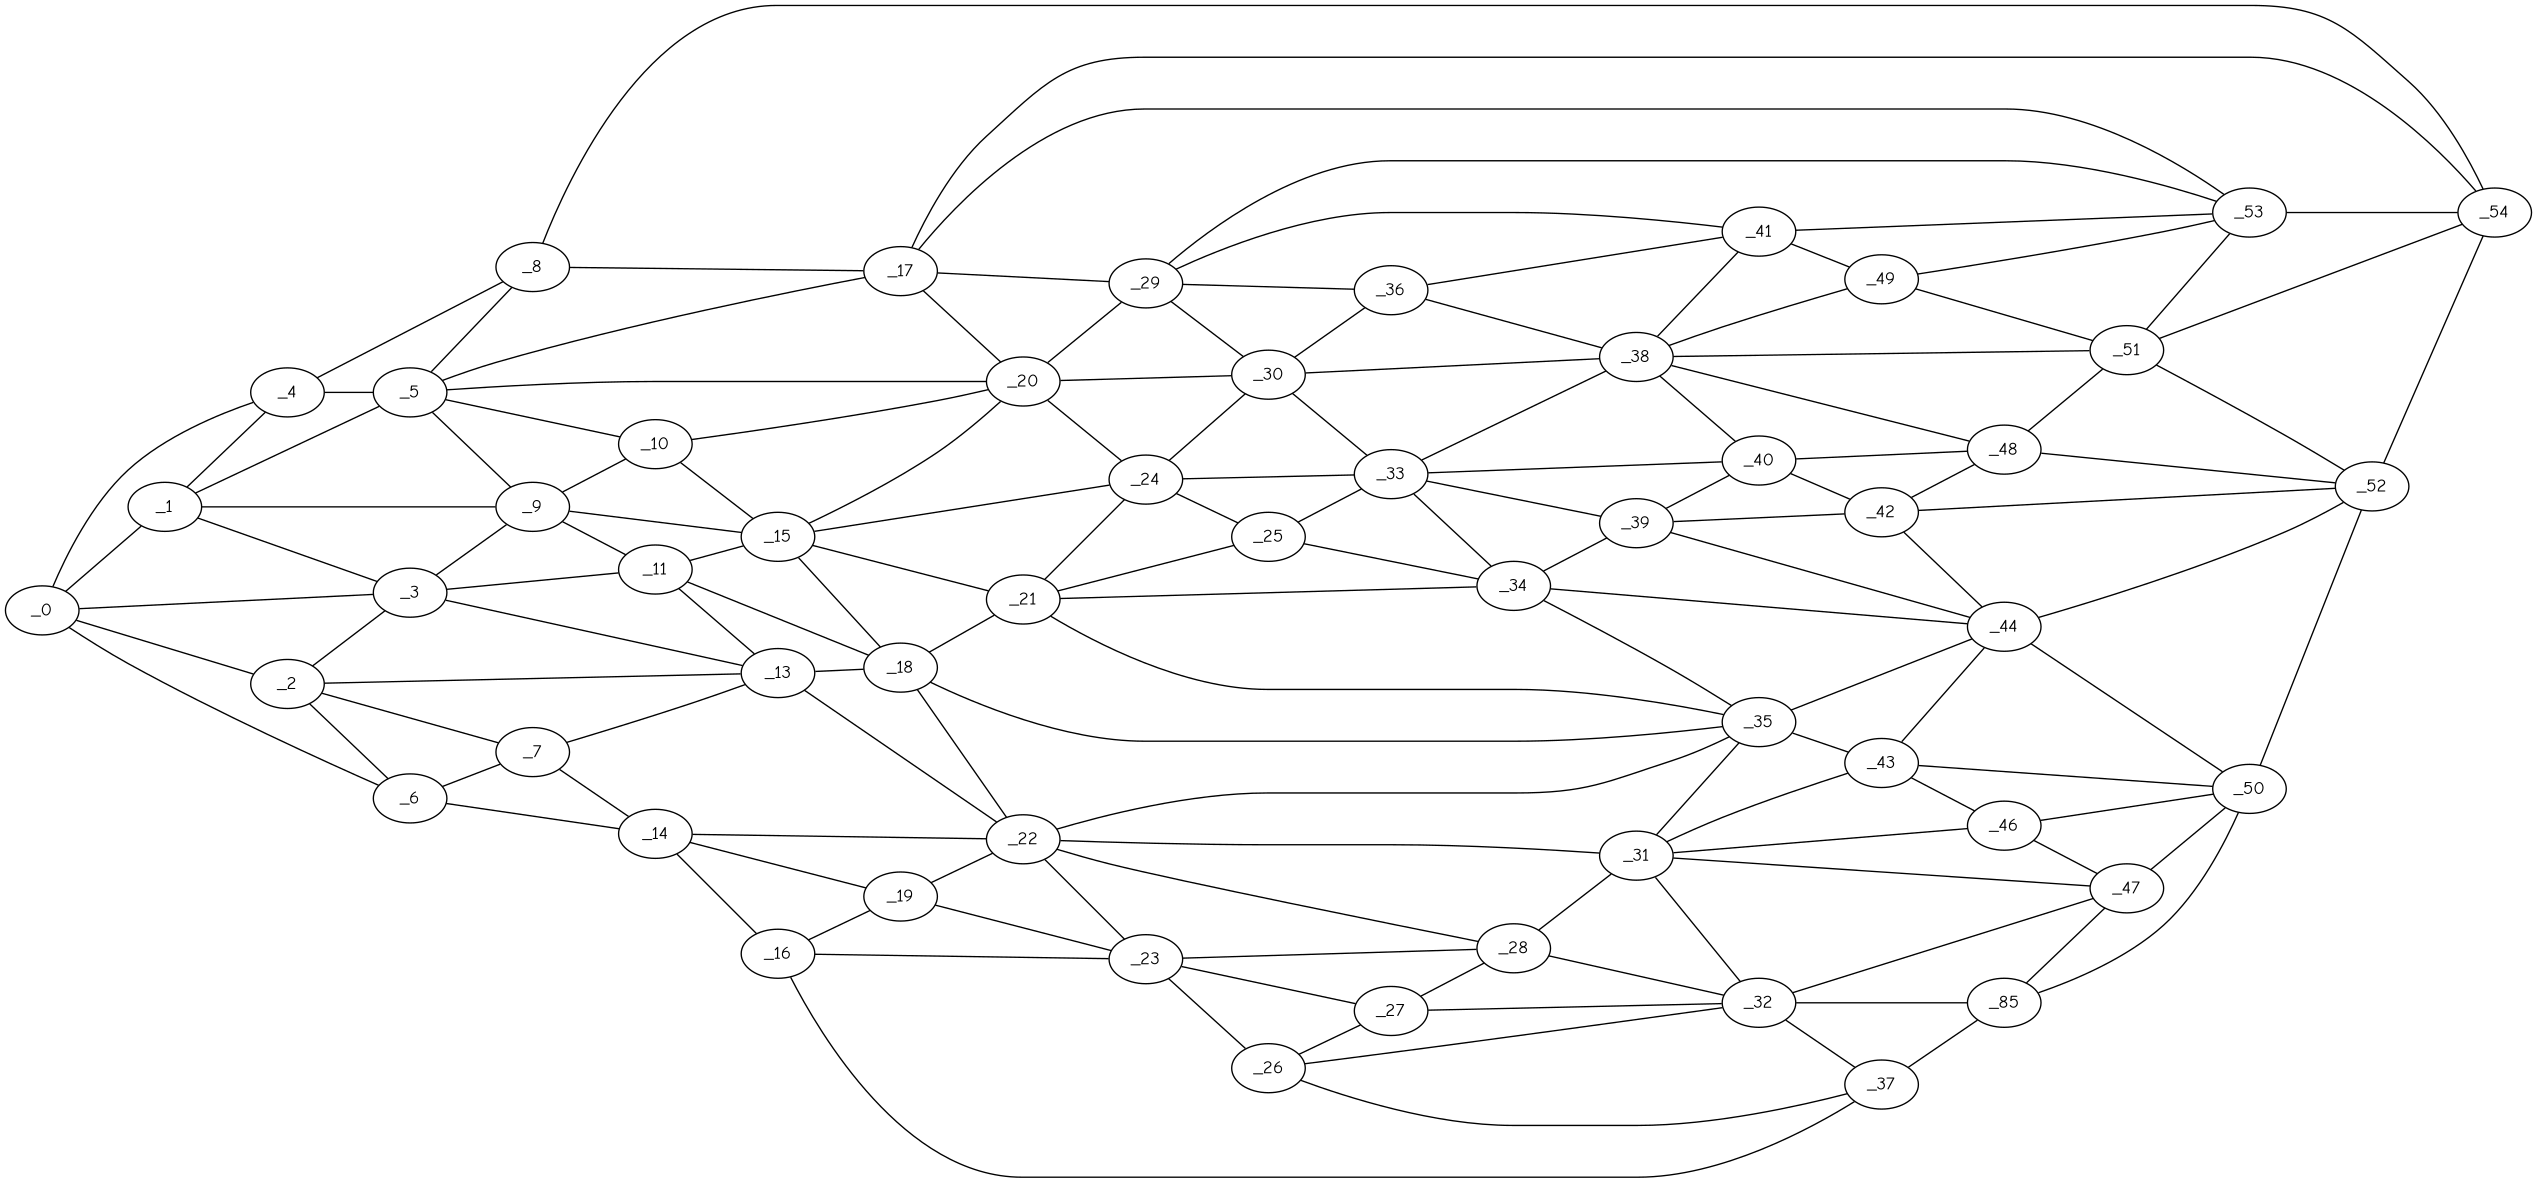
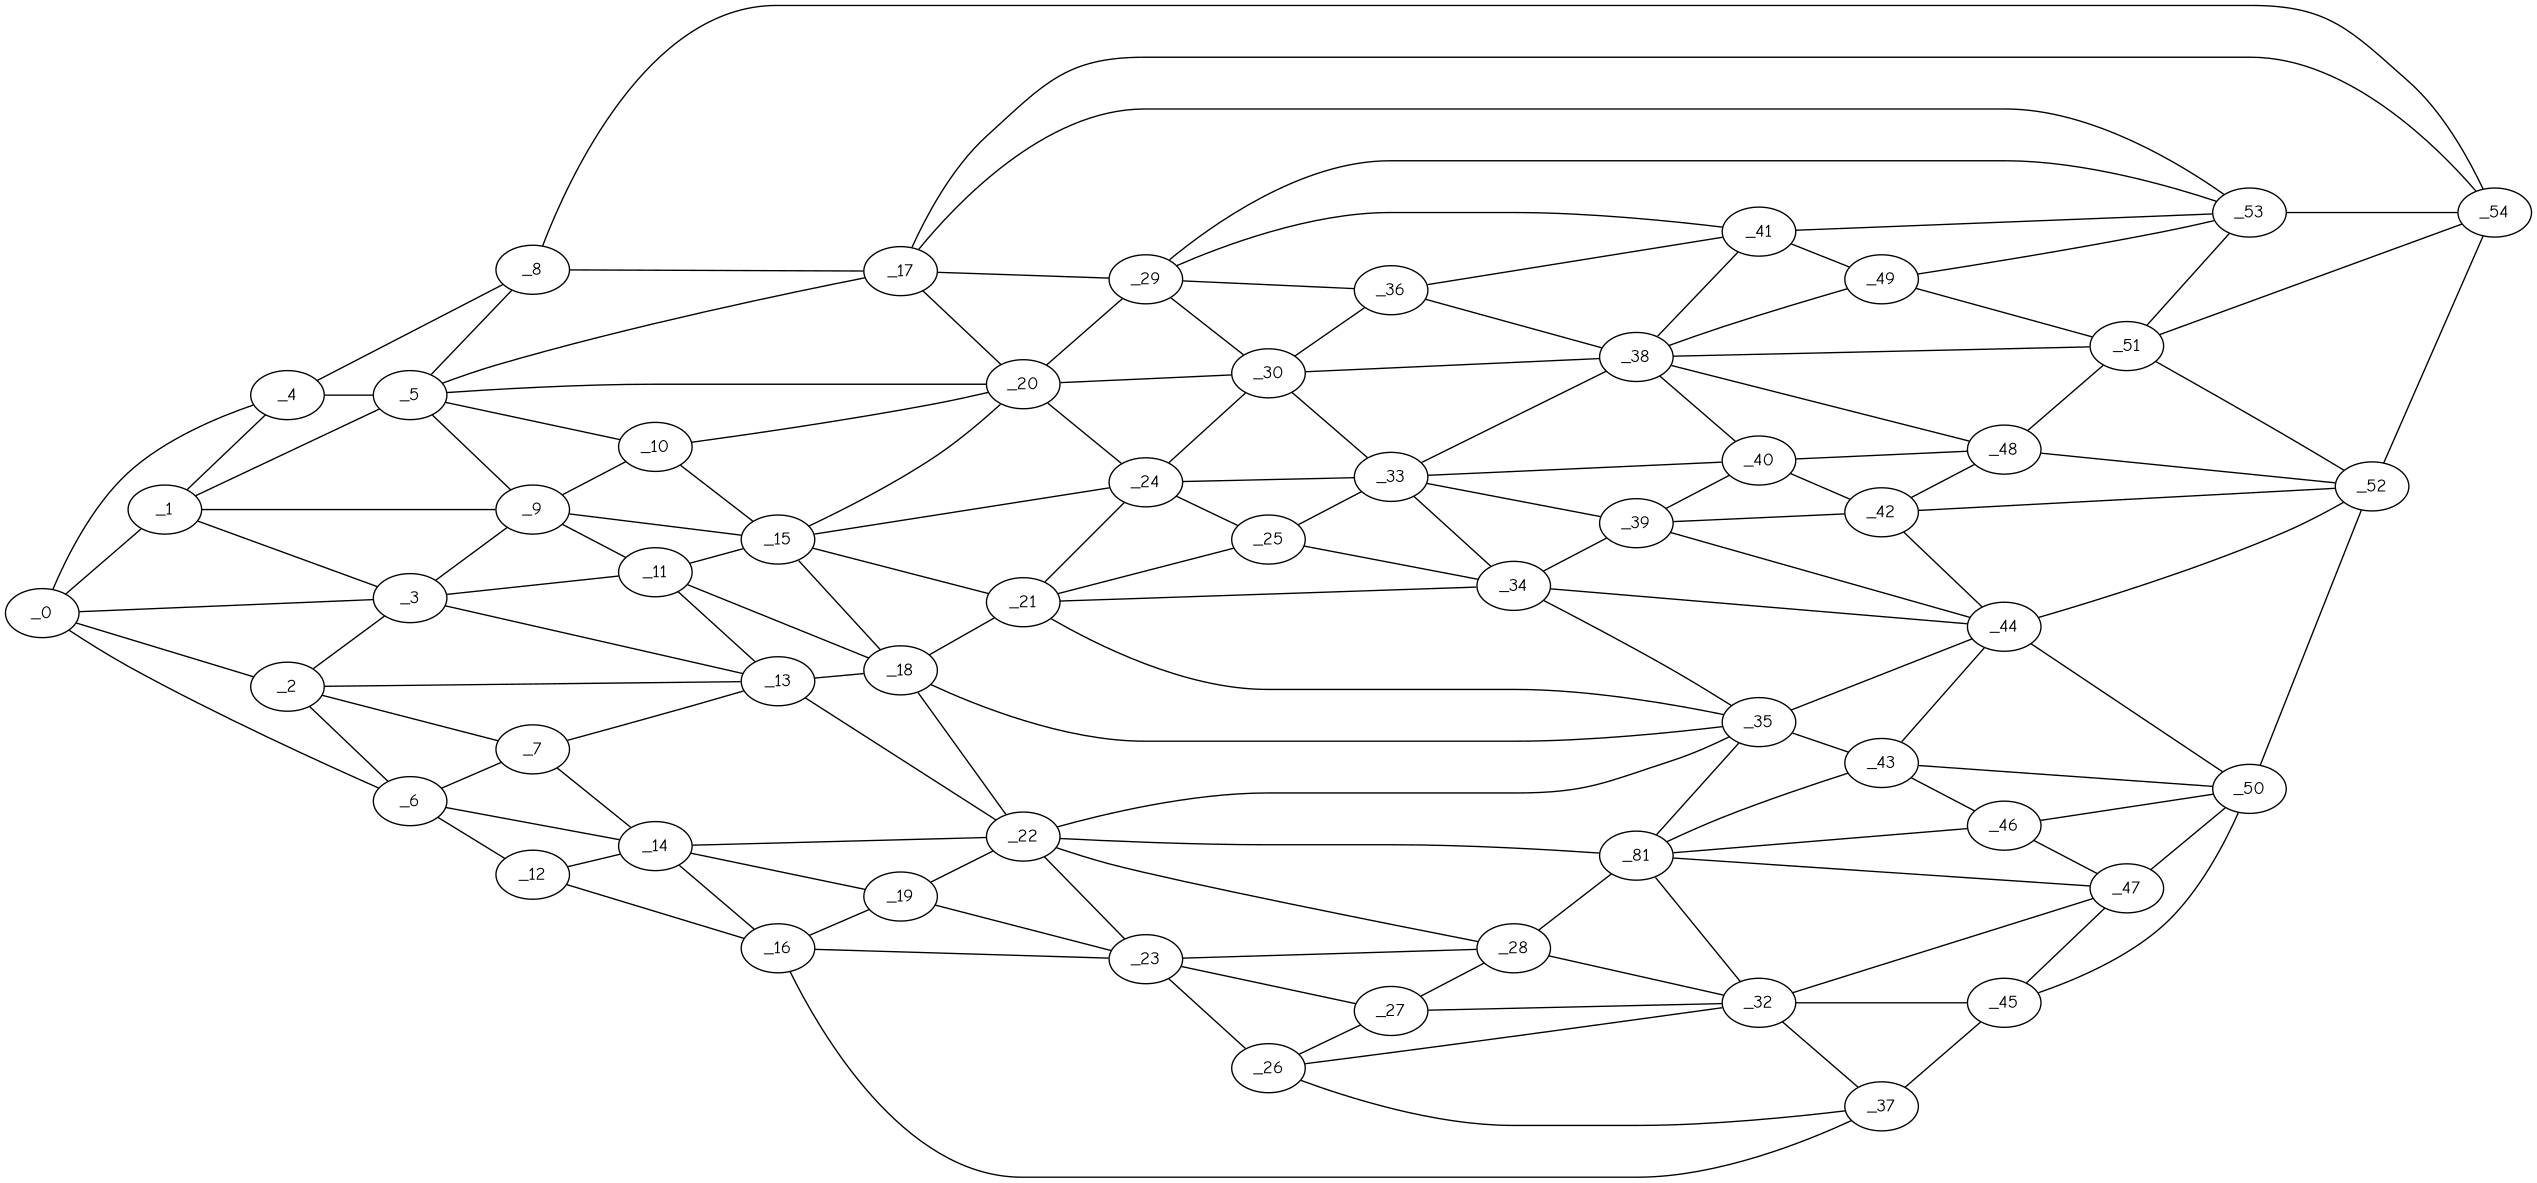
(1636, 856) -> (1636, 856)
none -> (533, 875)
(2004, 1003) -> (2004, 1003)
